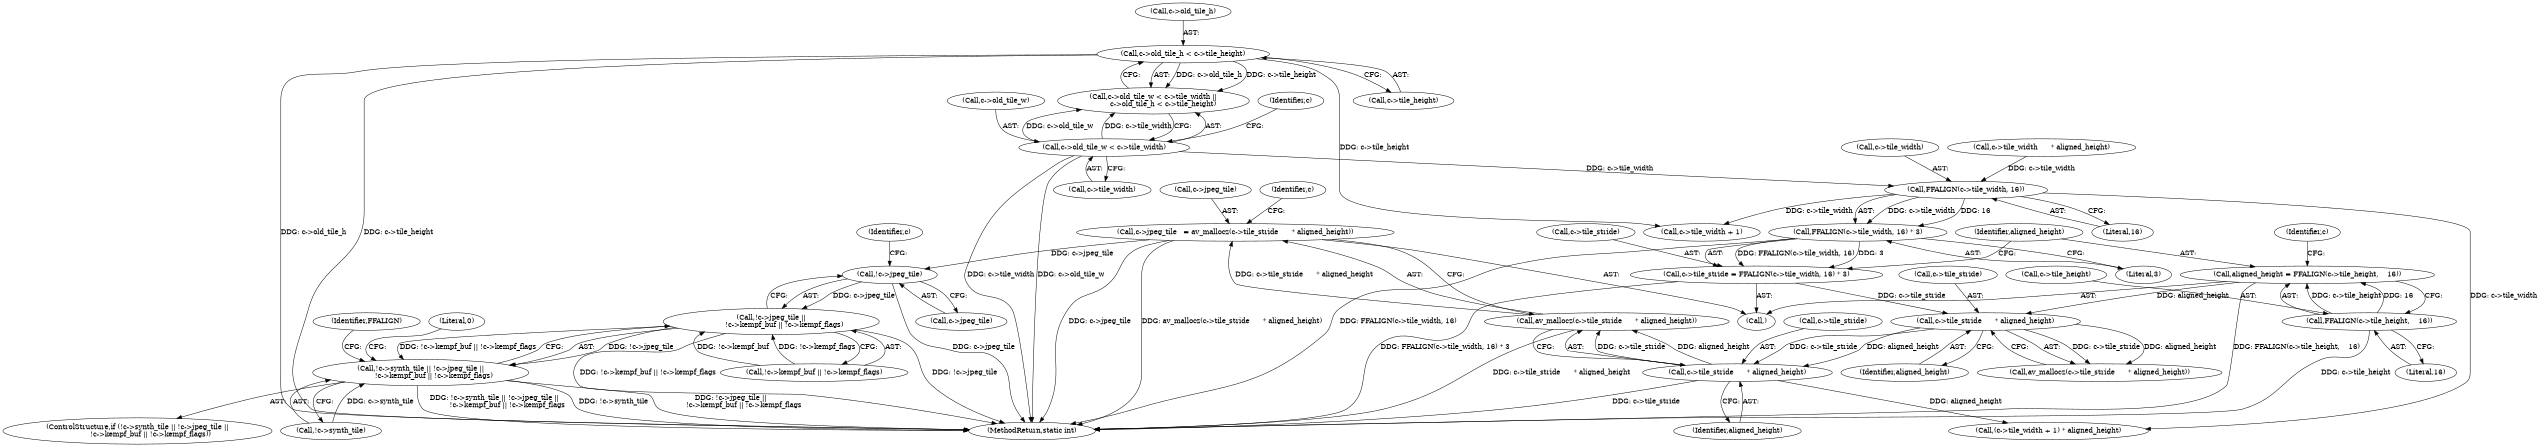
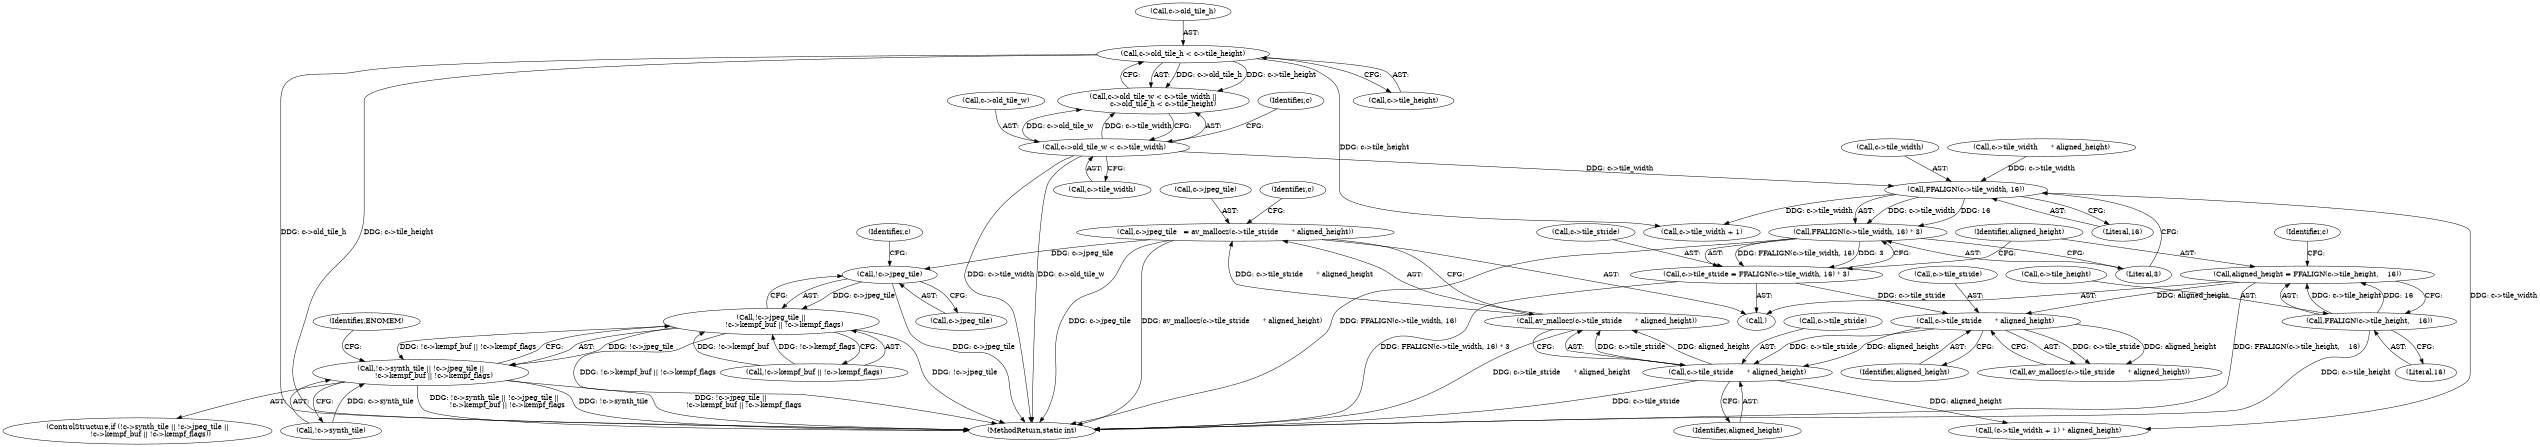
none -> (2127, 207)
none -> (1875, 263)
(367, 322) -> (367, 322)
(457, 322) -> none
